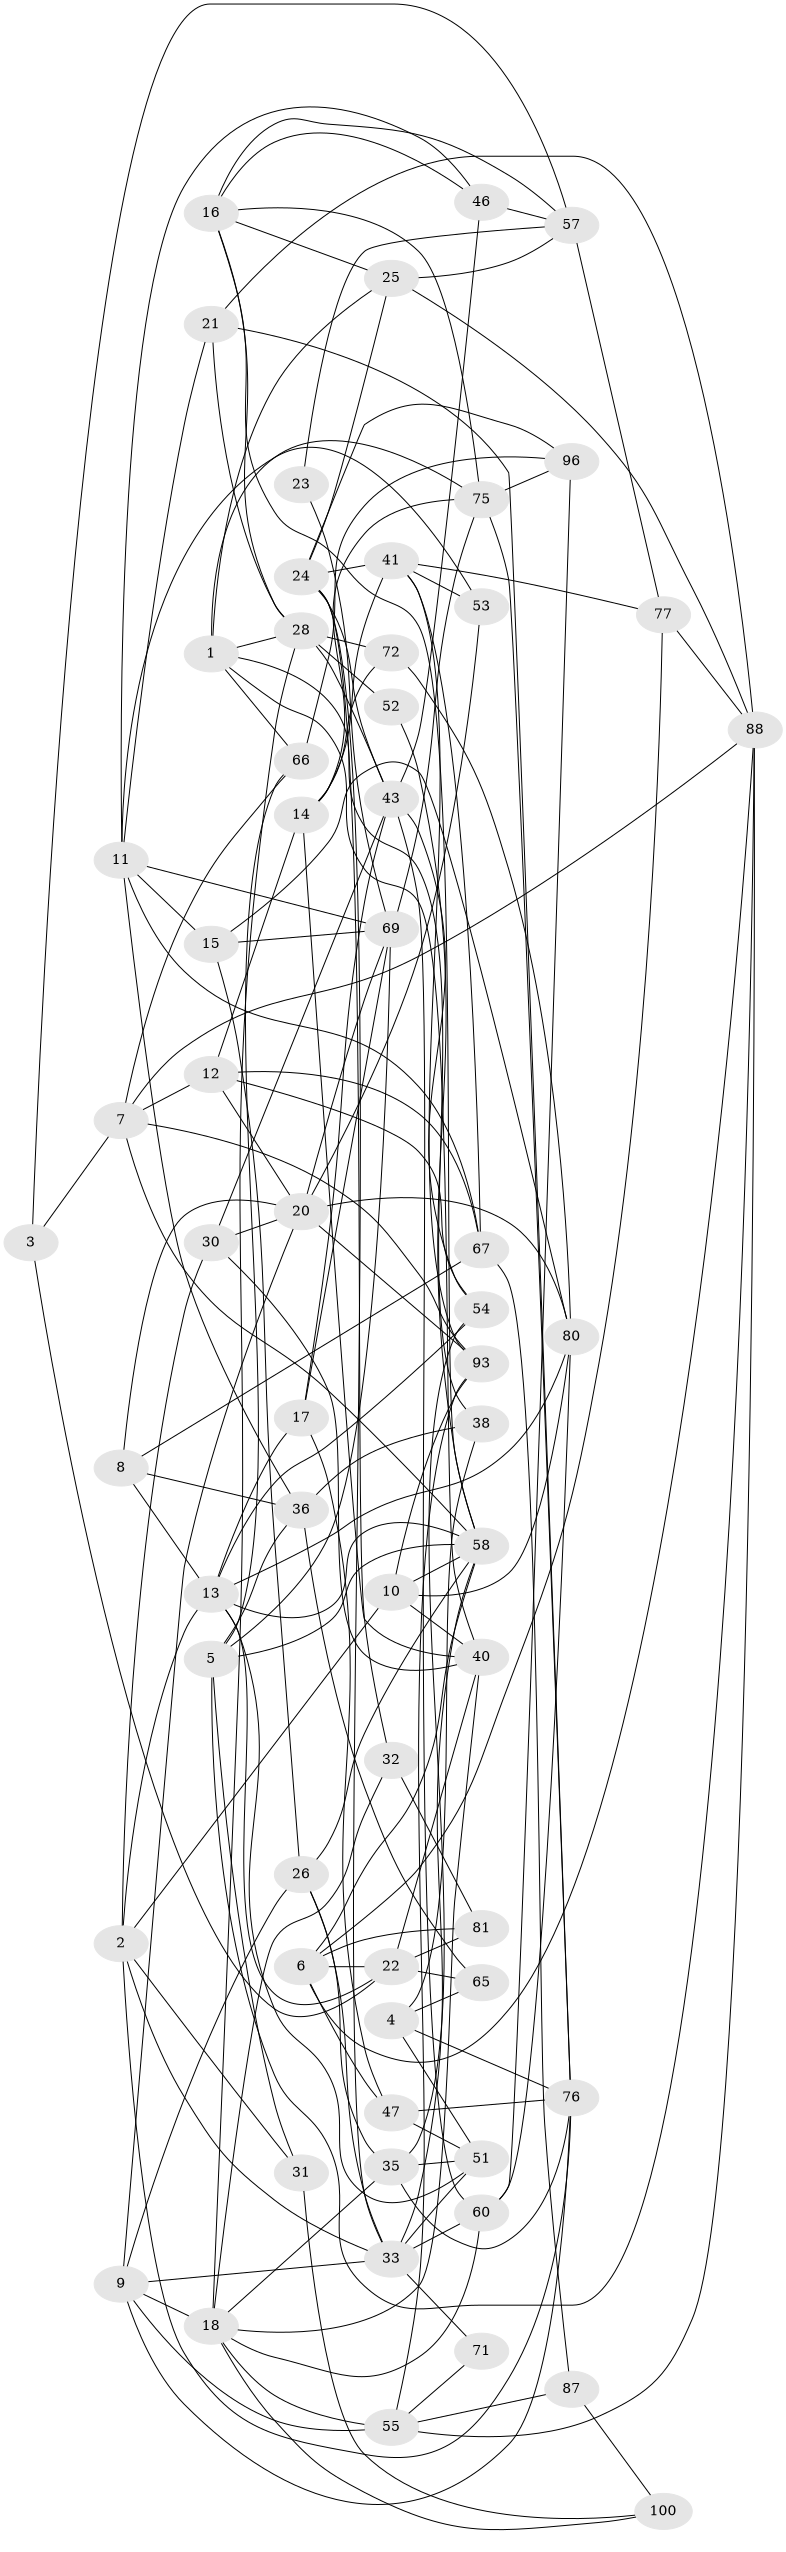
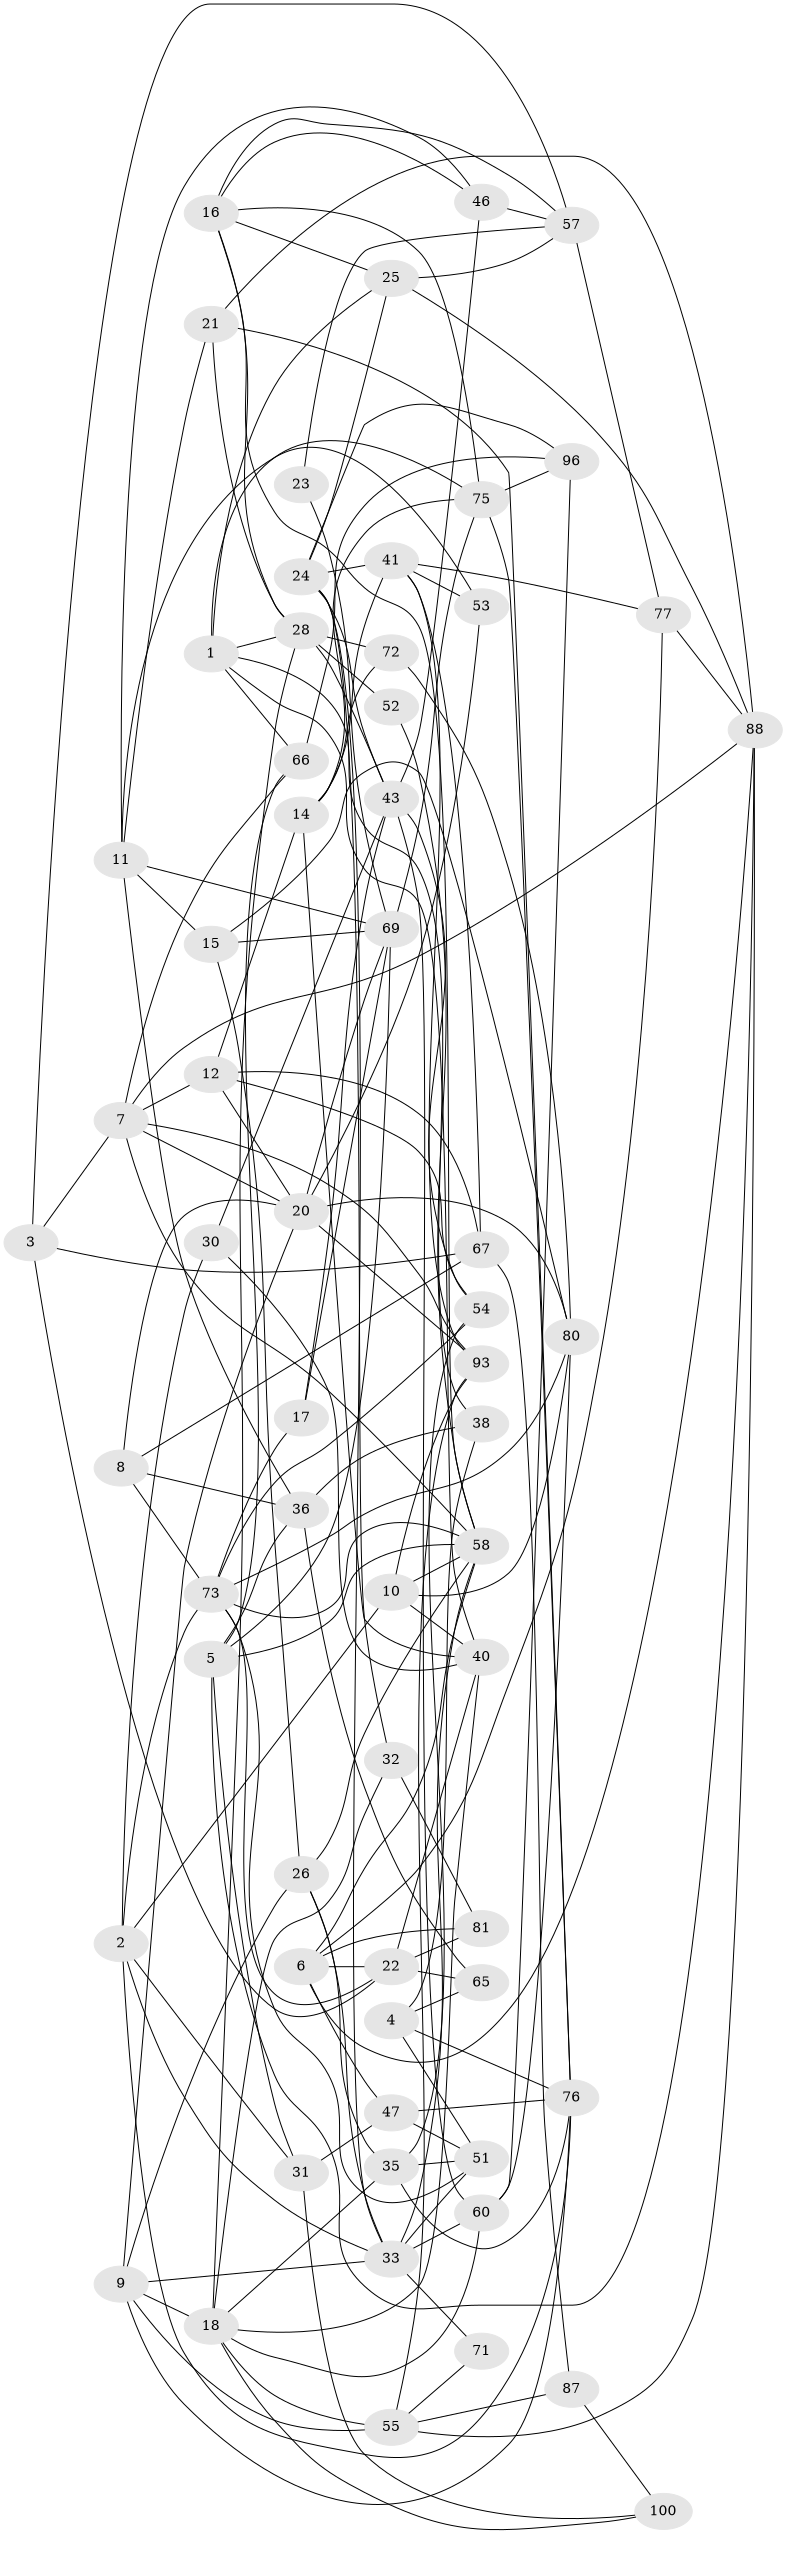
(327, 1032) -> (226, 1272)
(266, 1224) -> (211, 1166)
(211, 1594) -> (211, 1594)
(346, 1765) -> (346, 2143)
